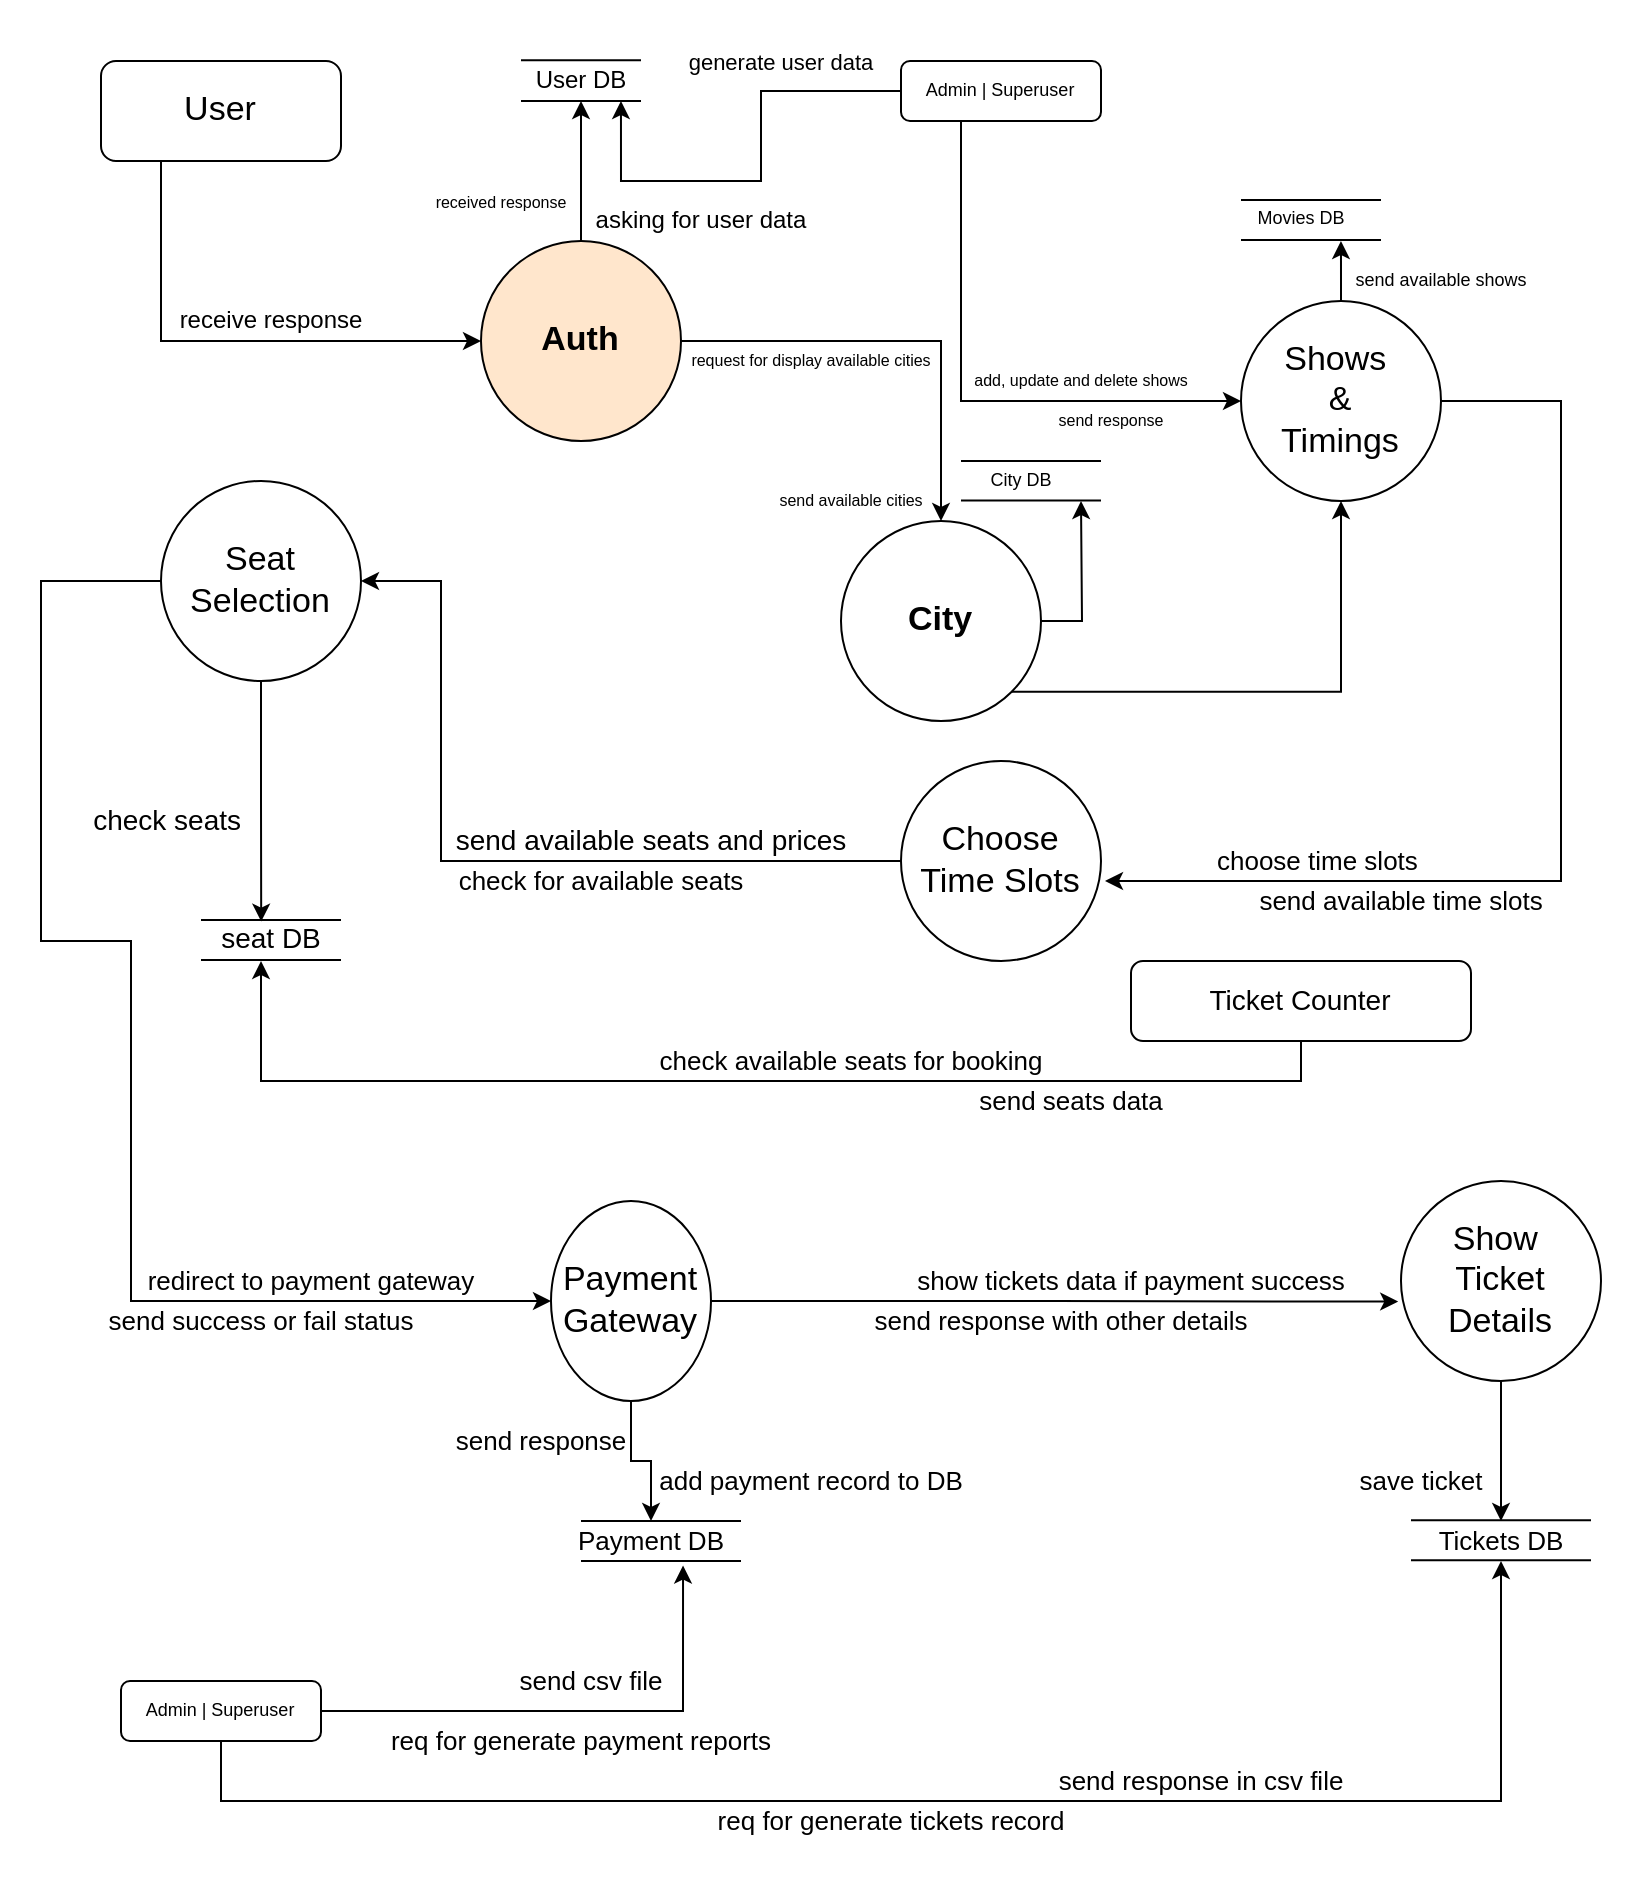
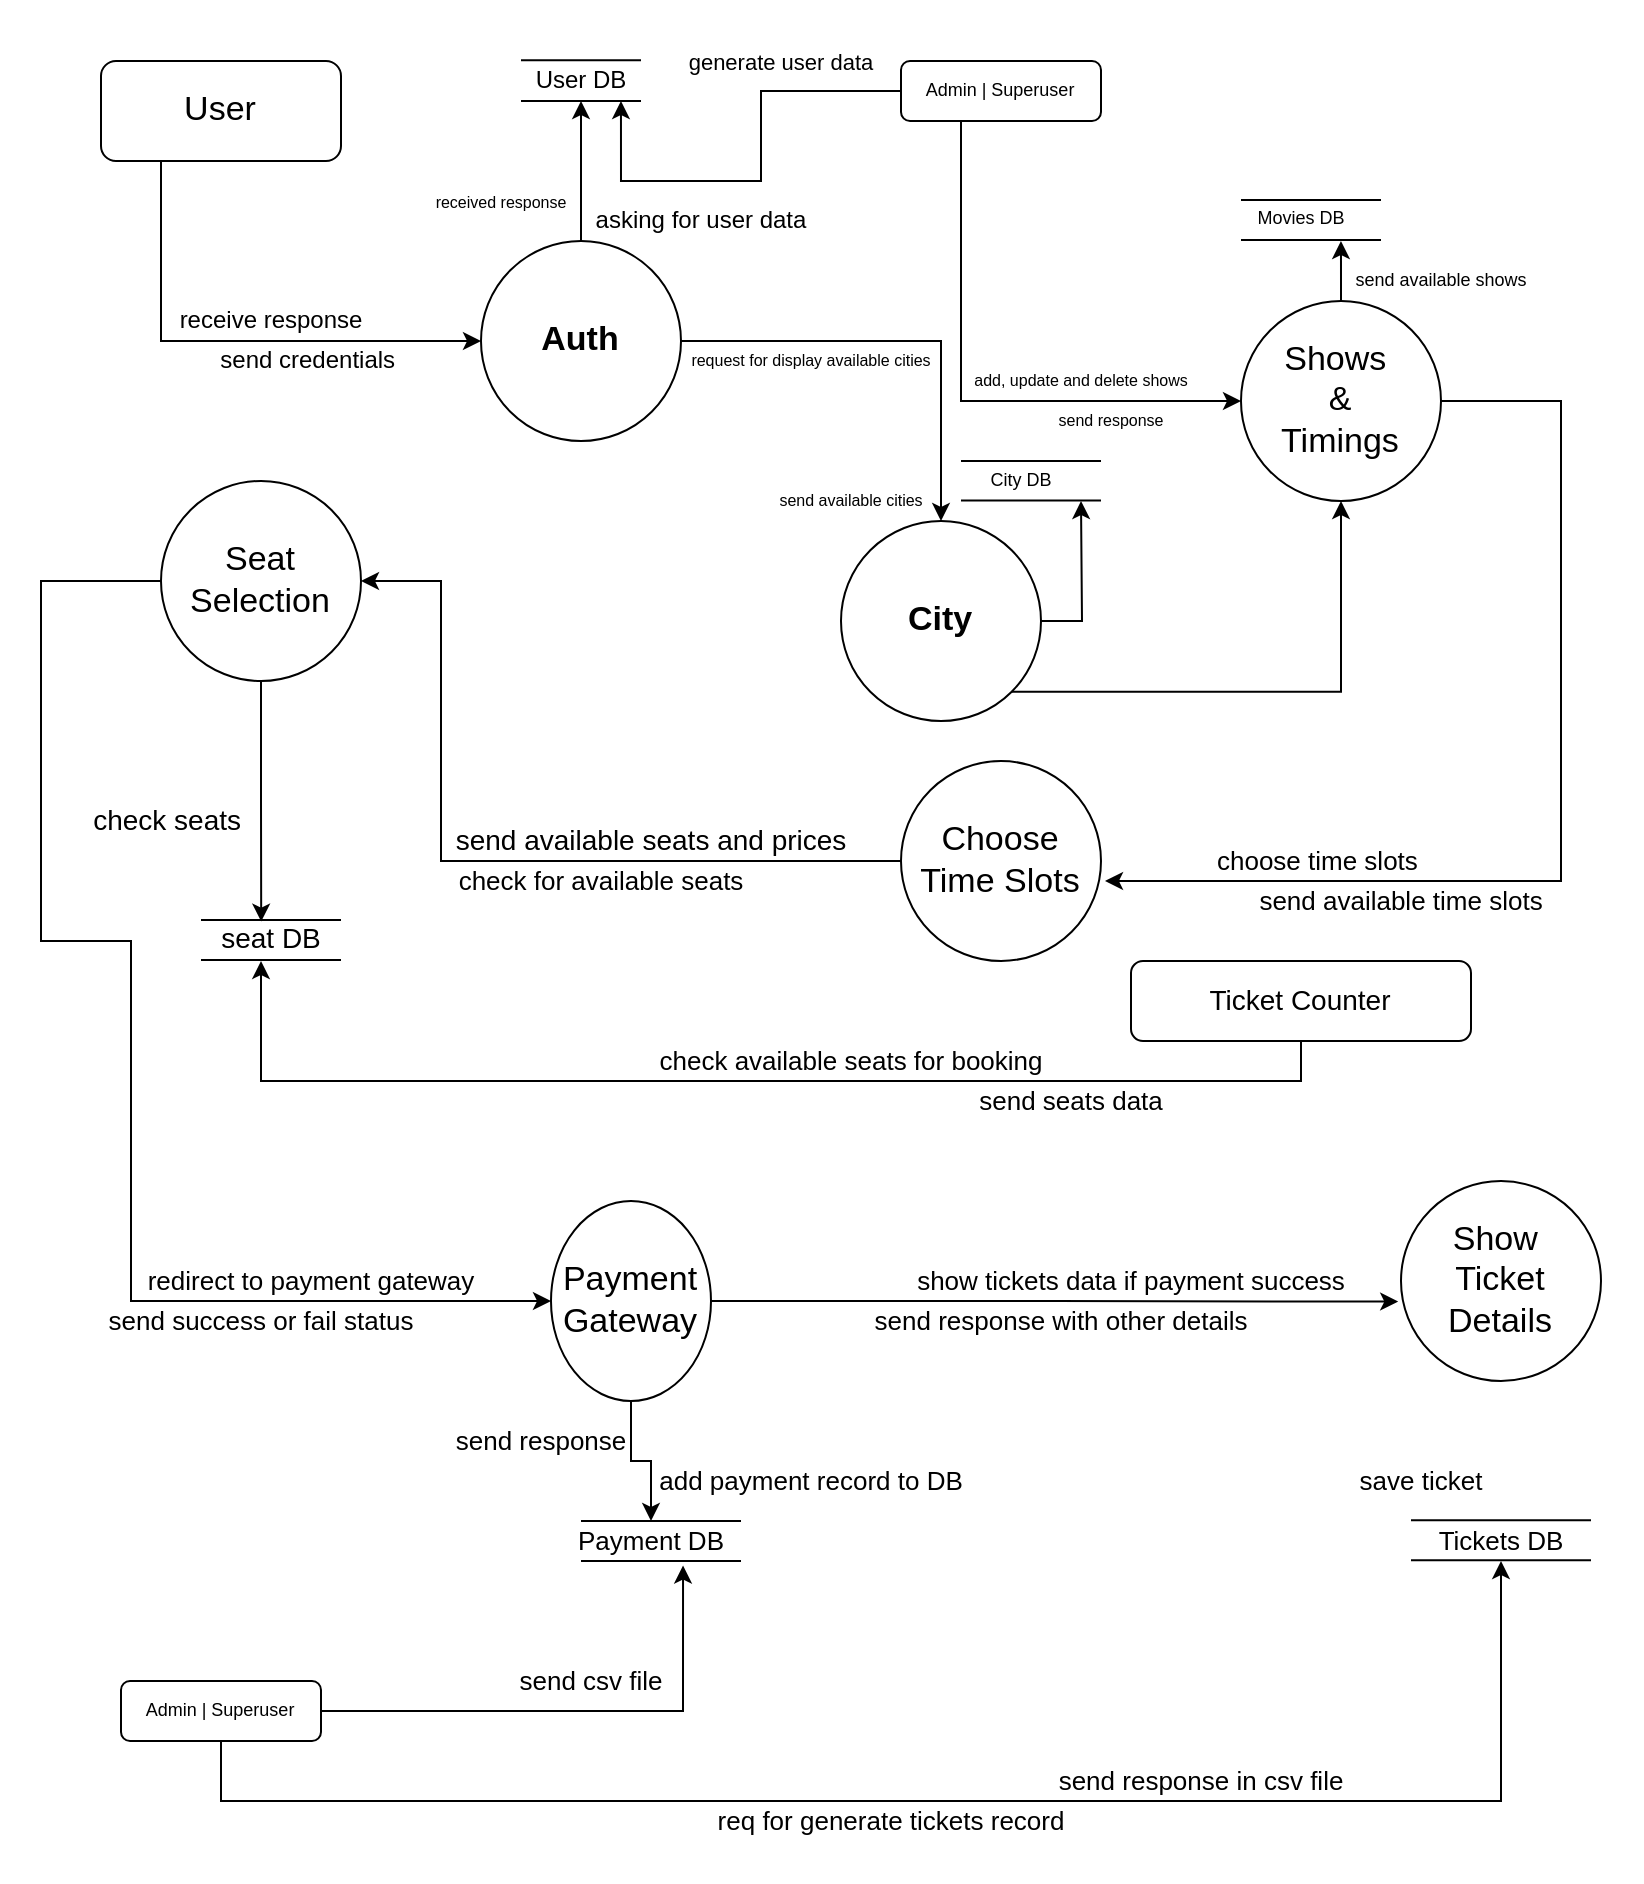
(581, 341) -> (581, 341)
none -> (311, 361)
(1501, 1444) -> none
(581, 1741) -> none
